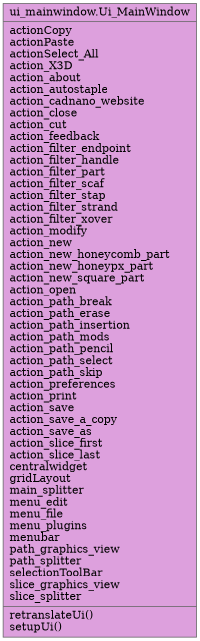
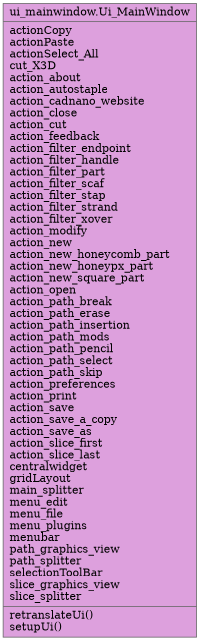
(41, 66) -> (33, 66)
